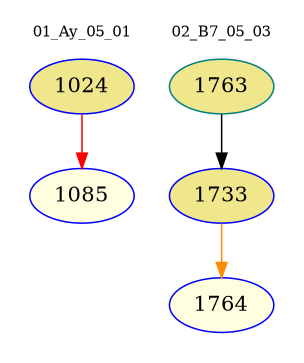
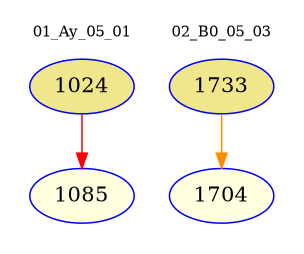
(222, 33) -> (222, 33)
(222, 87) -> none
(222, 305) -> (222, 196)
